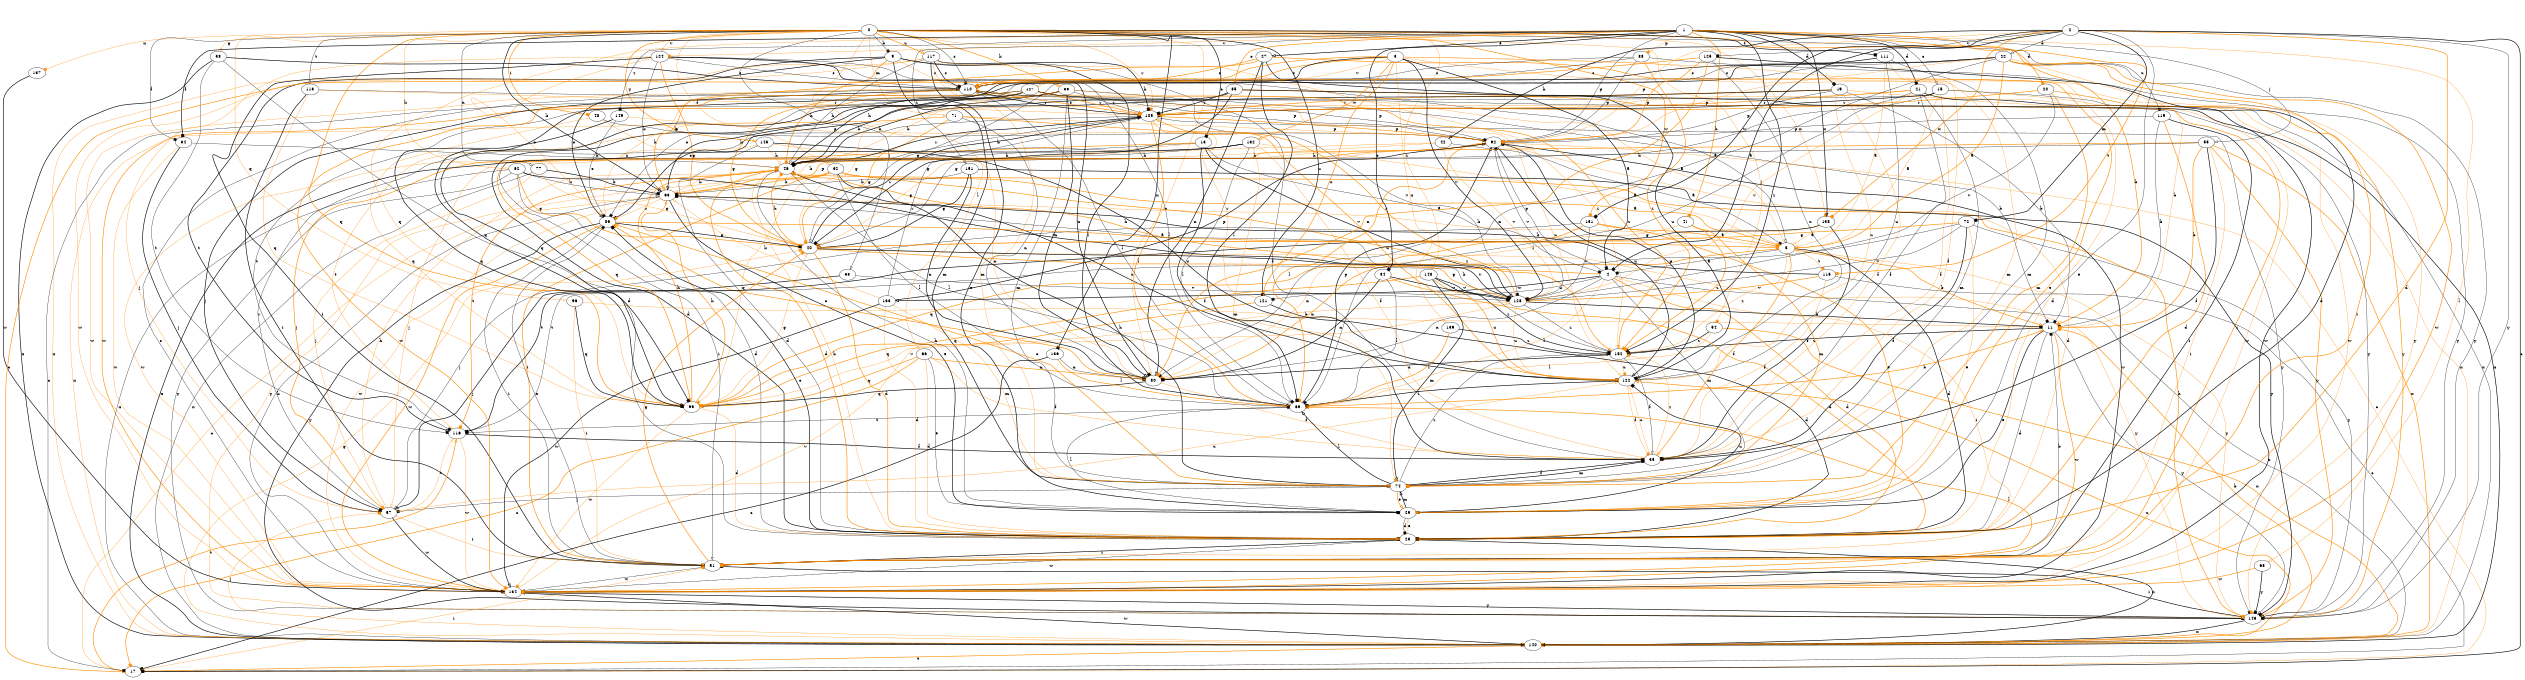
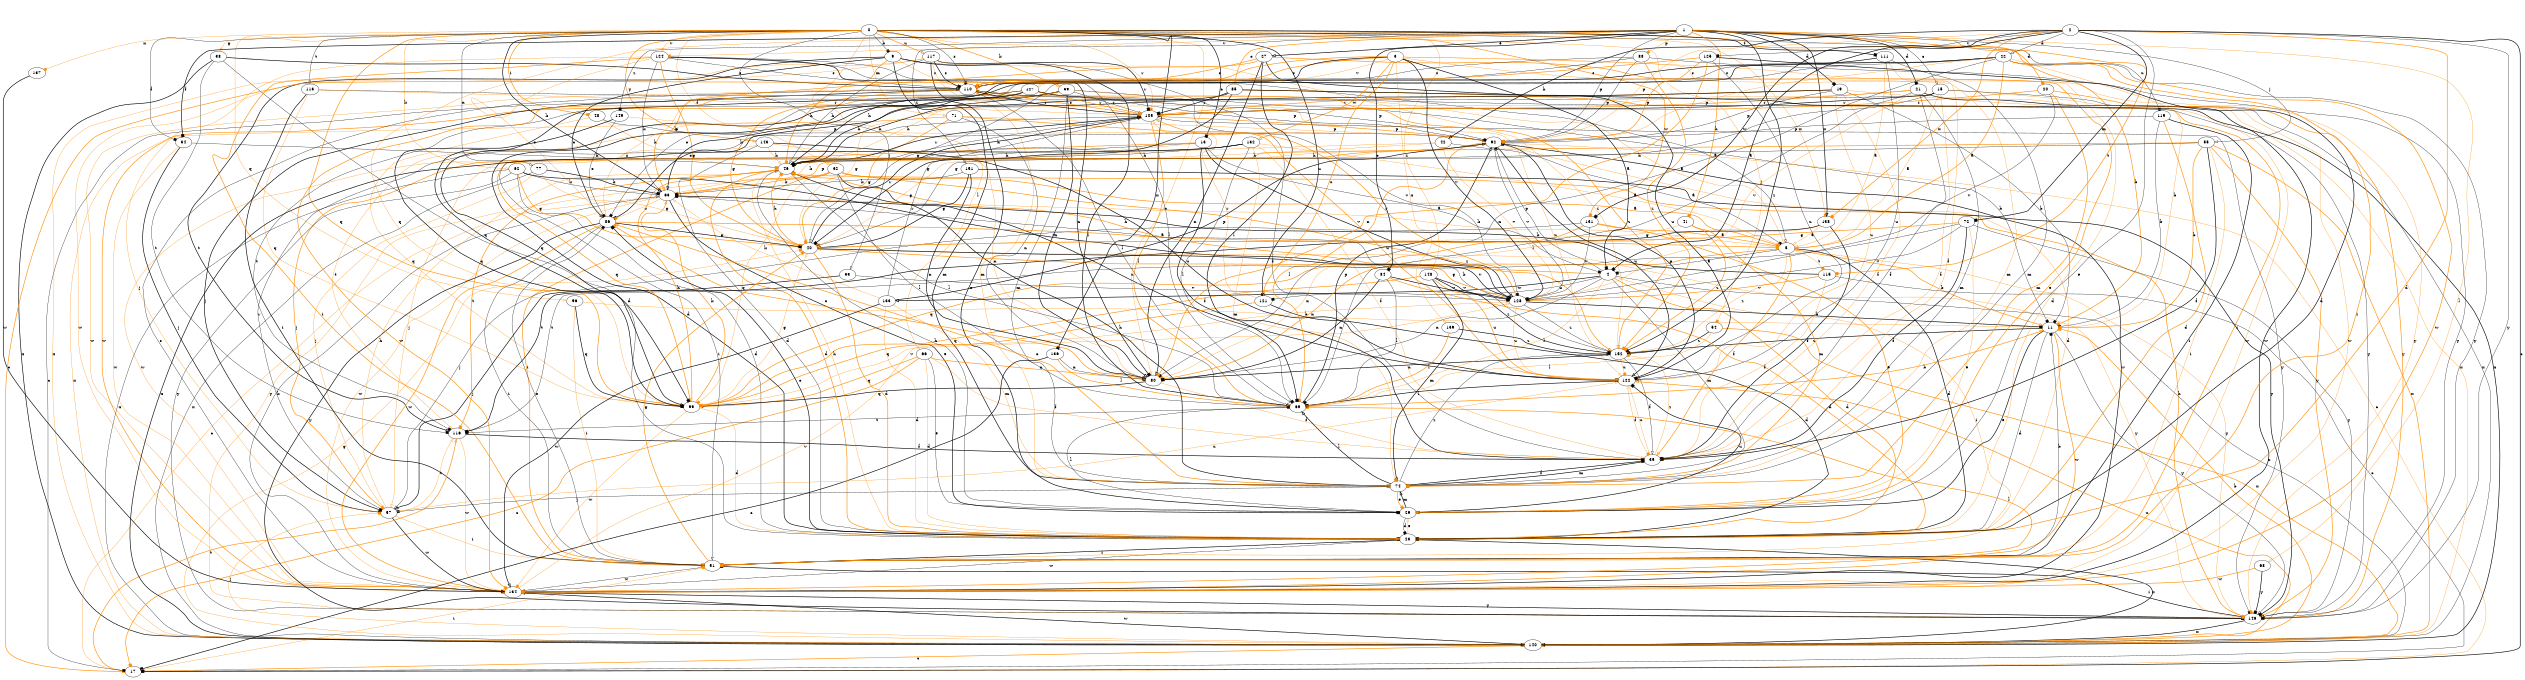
(1145, 89) -> (1145, 89)
(726, 175) -> none
(258, 244) -> (258, 244)
(1398, 499) -> (1398, 499)
